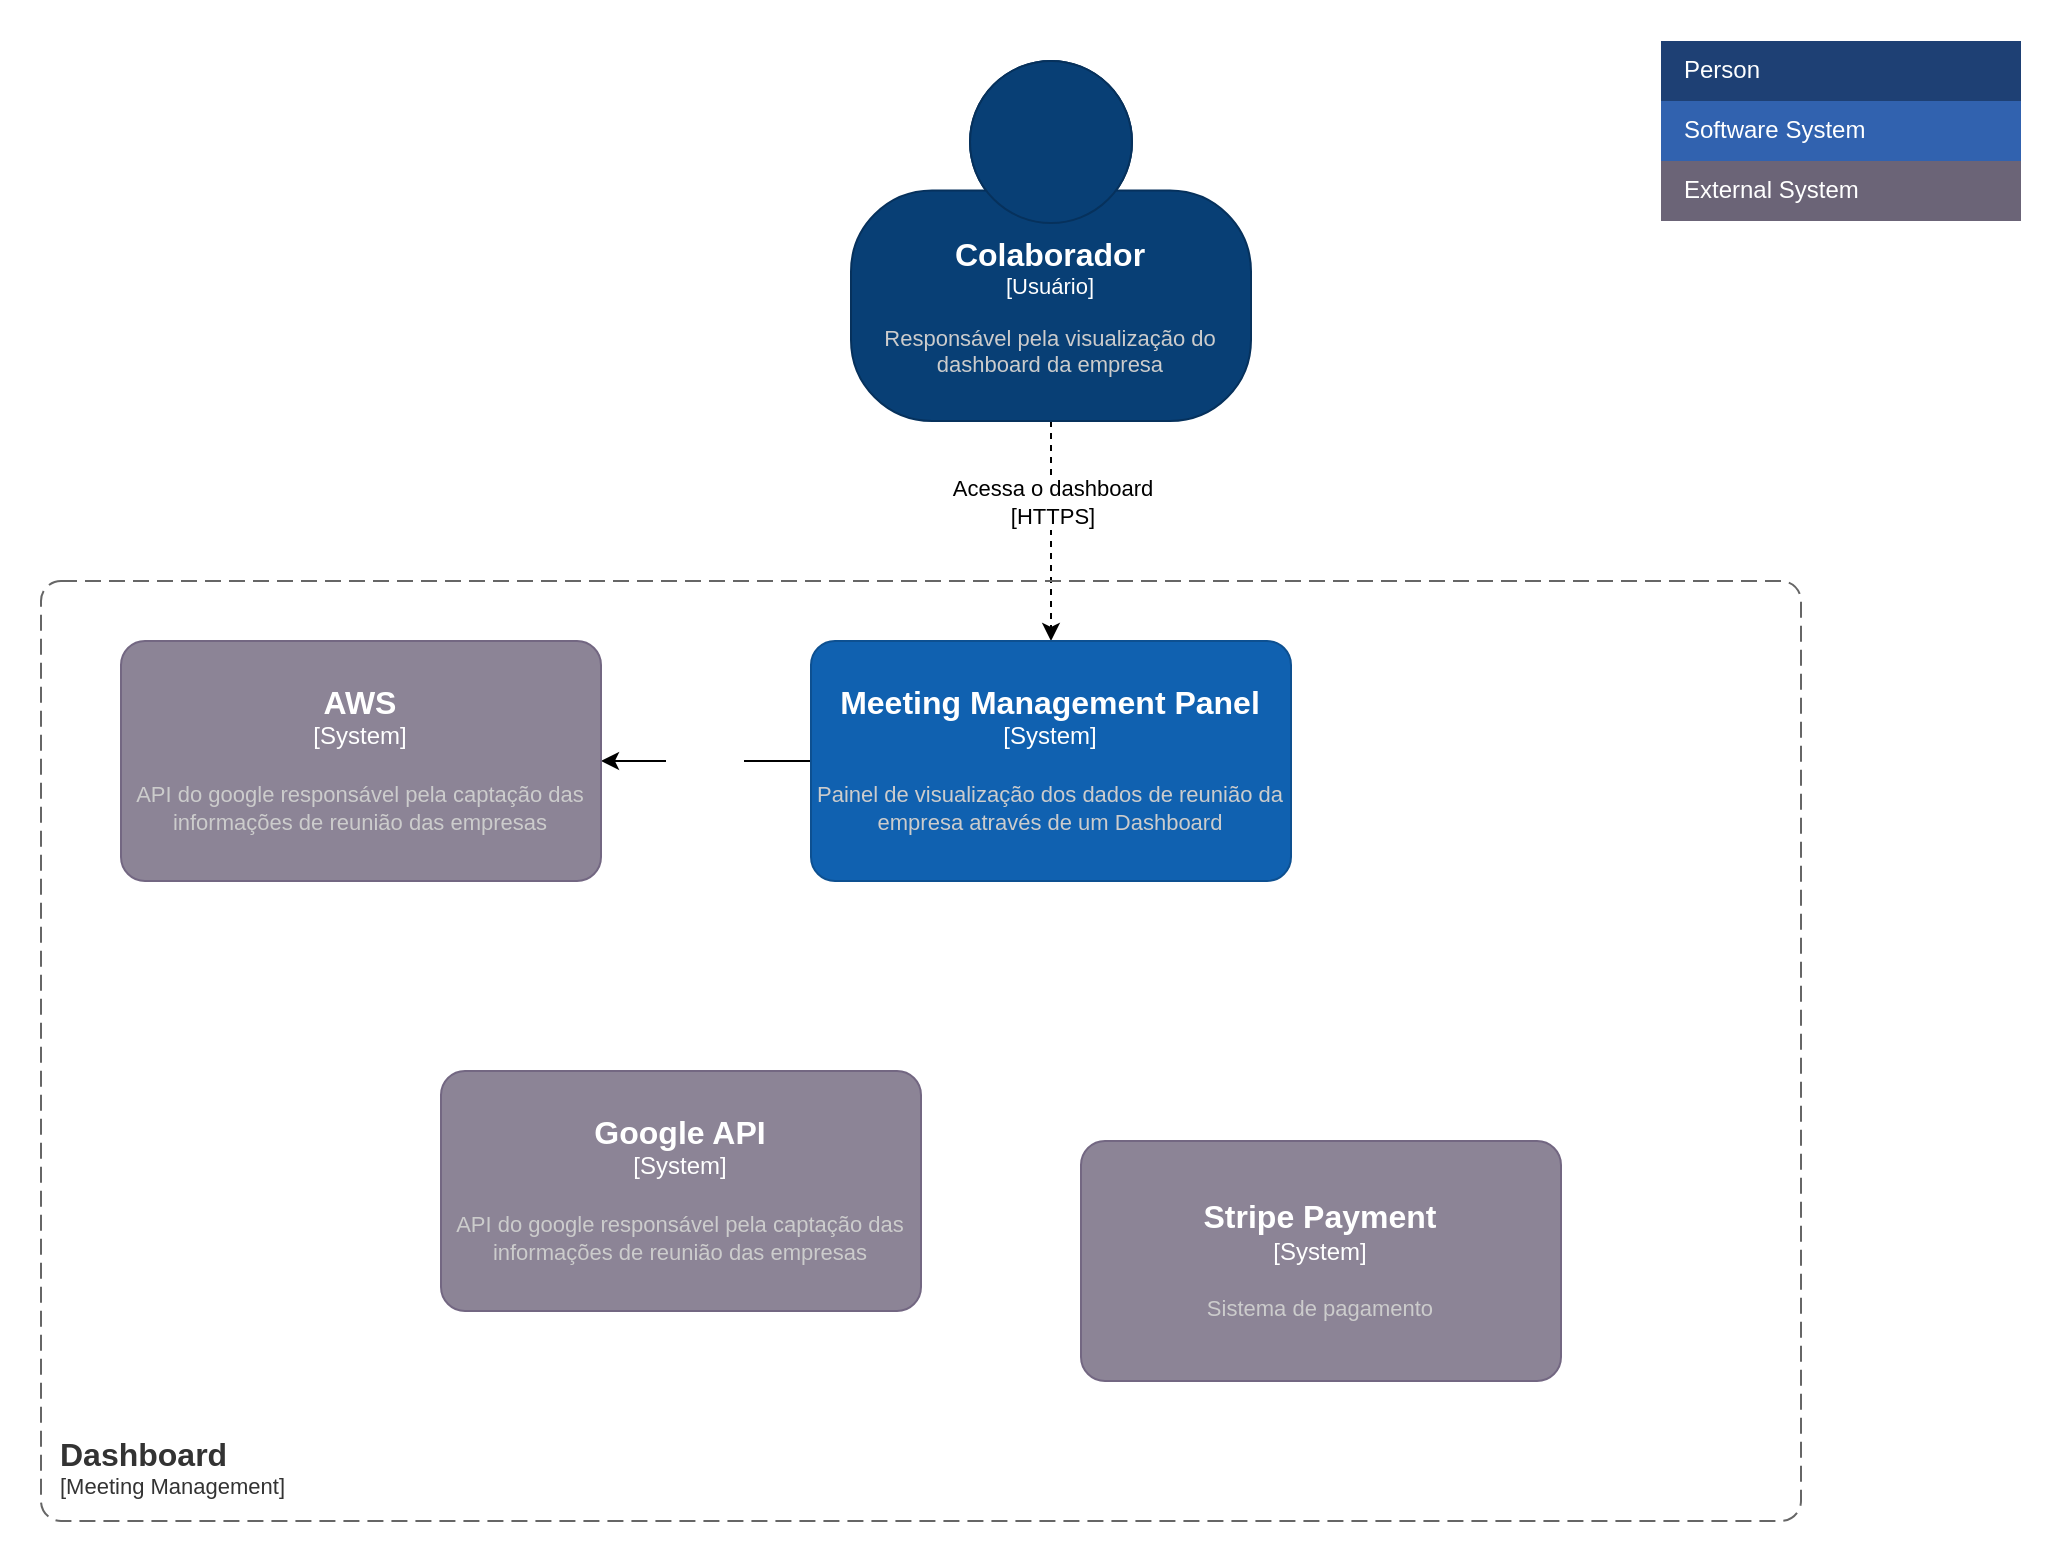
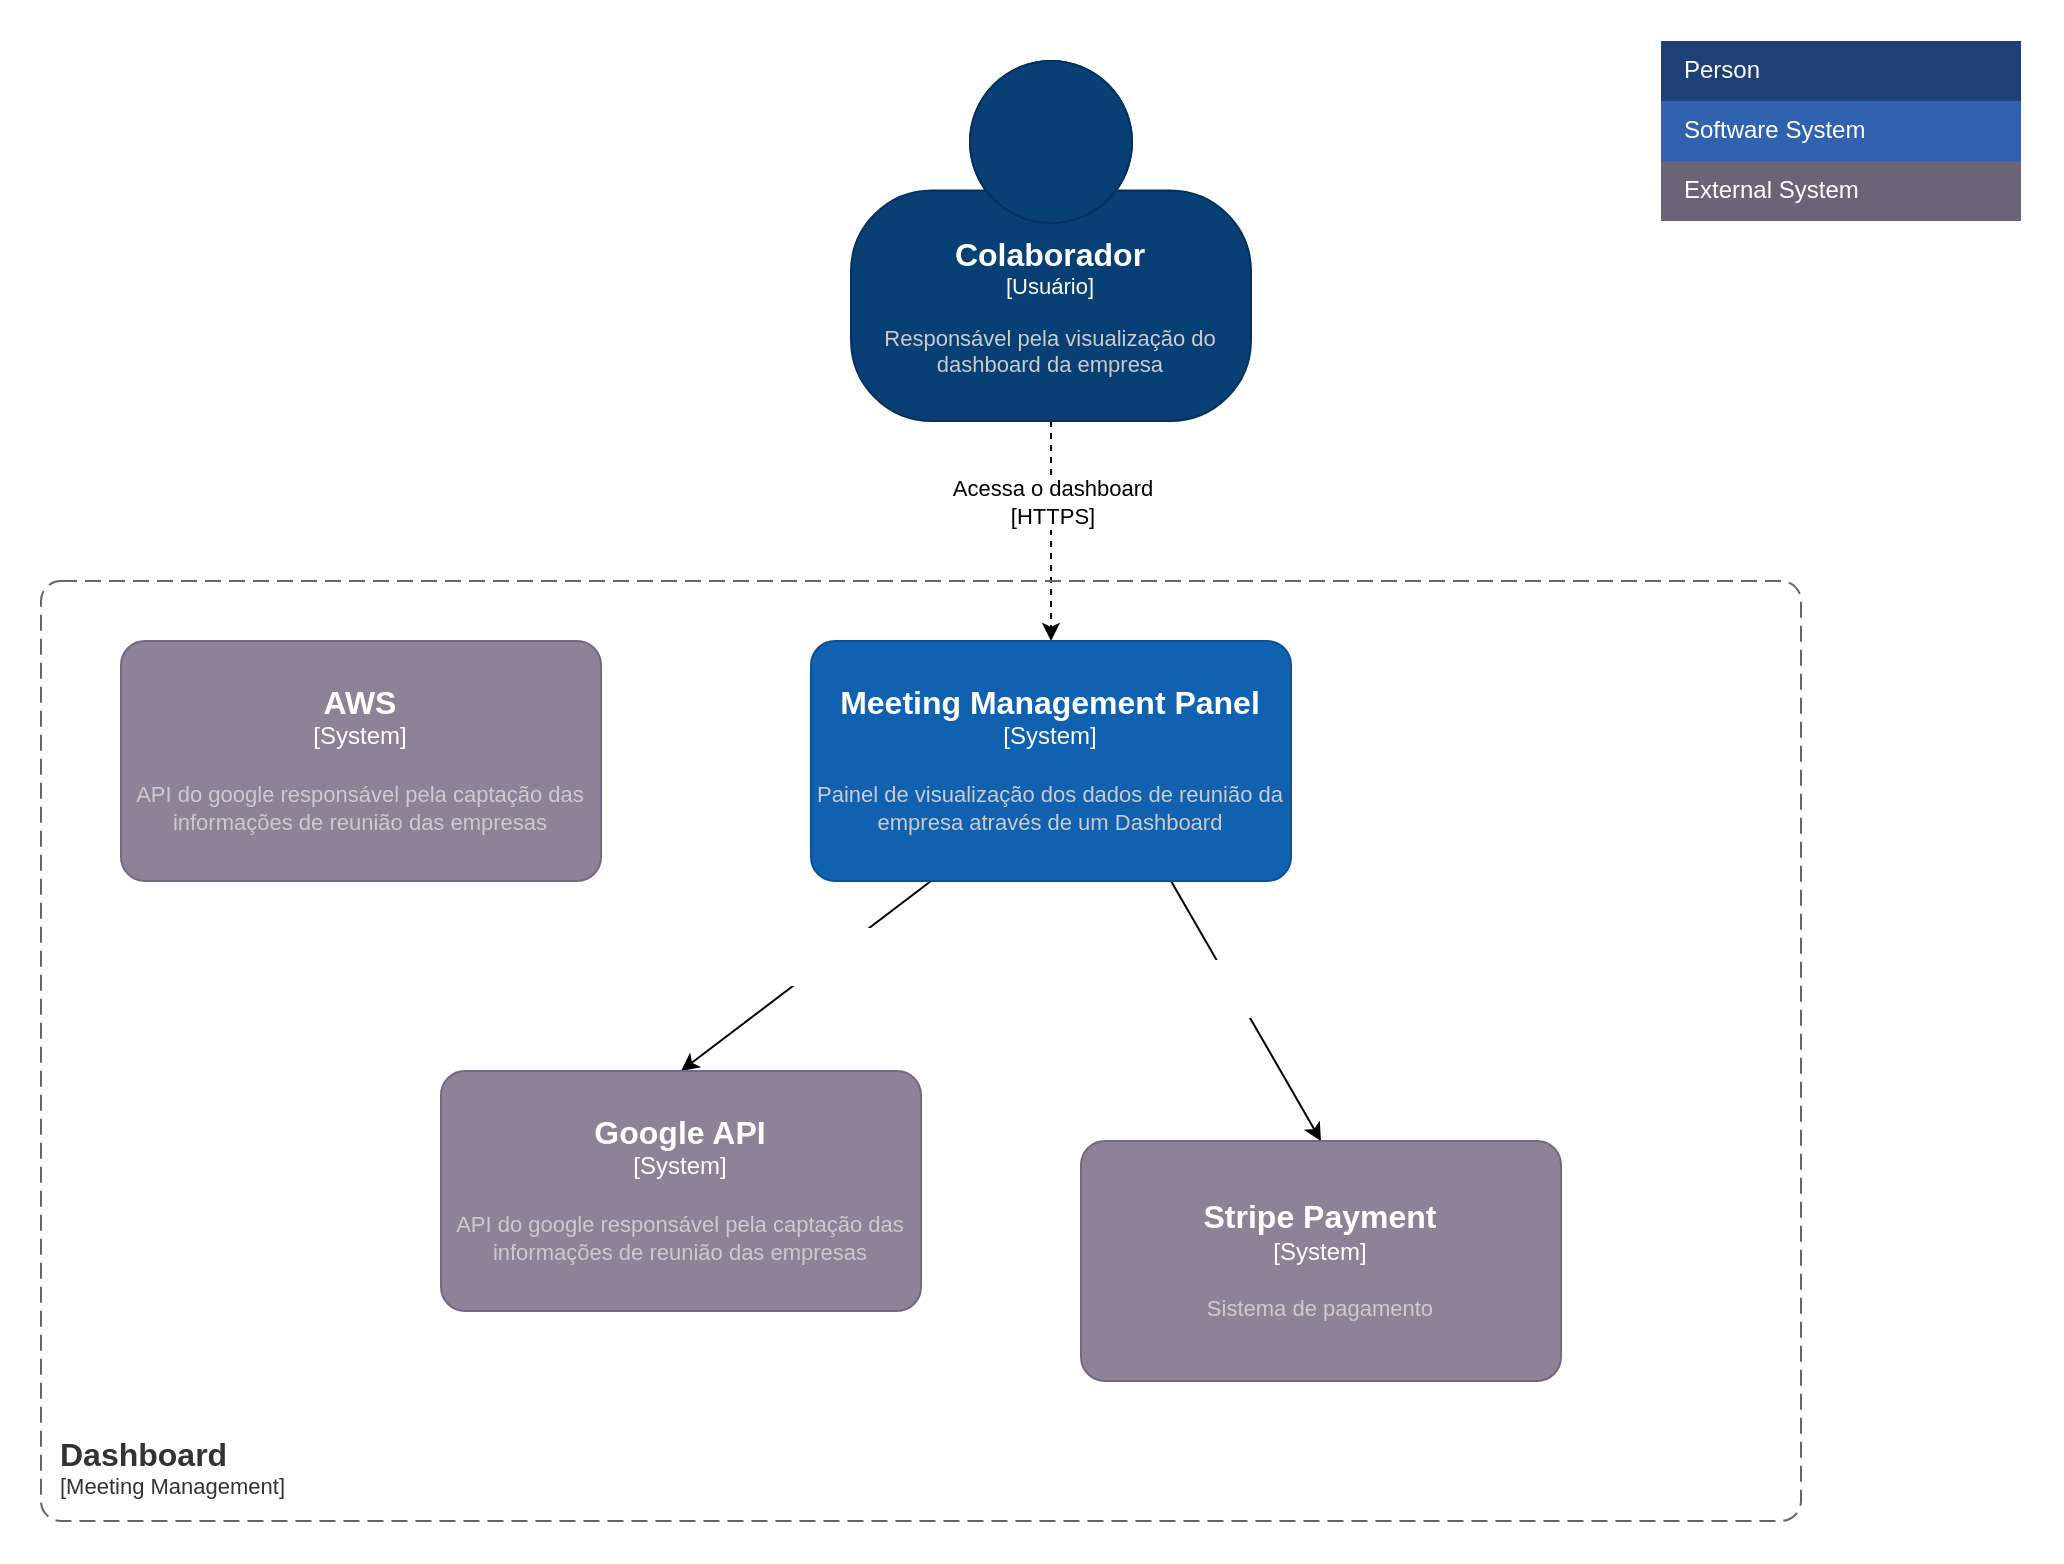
(777, 761) -> none
none -> (743, 1024)
none -> (1282, 1073)
